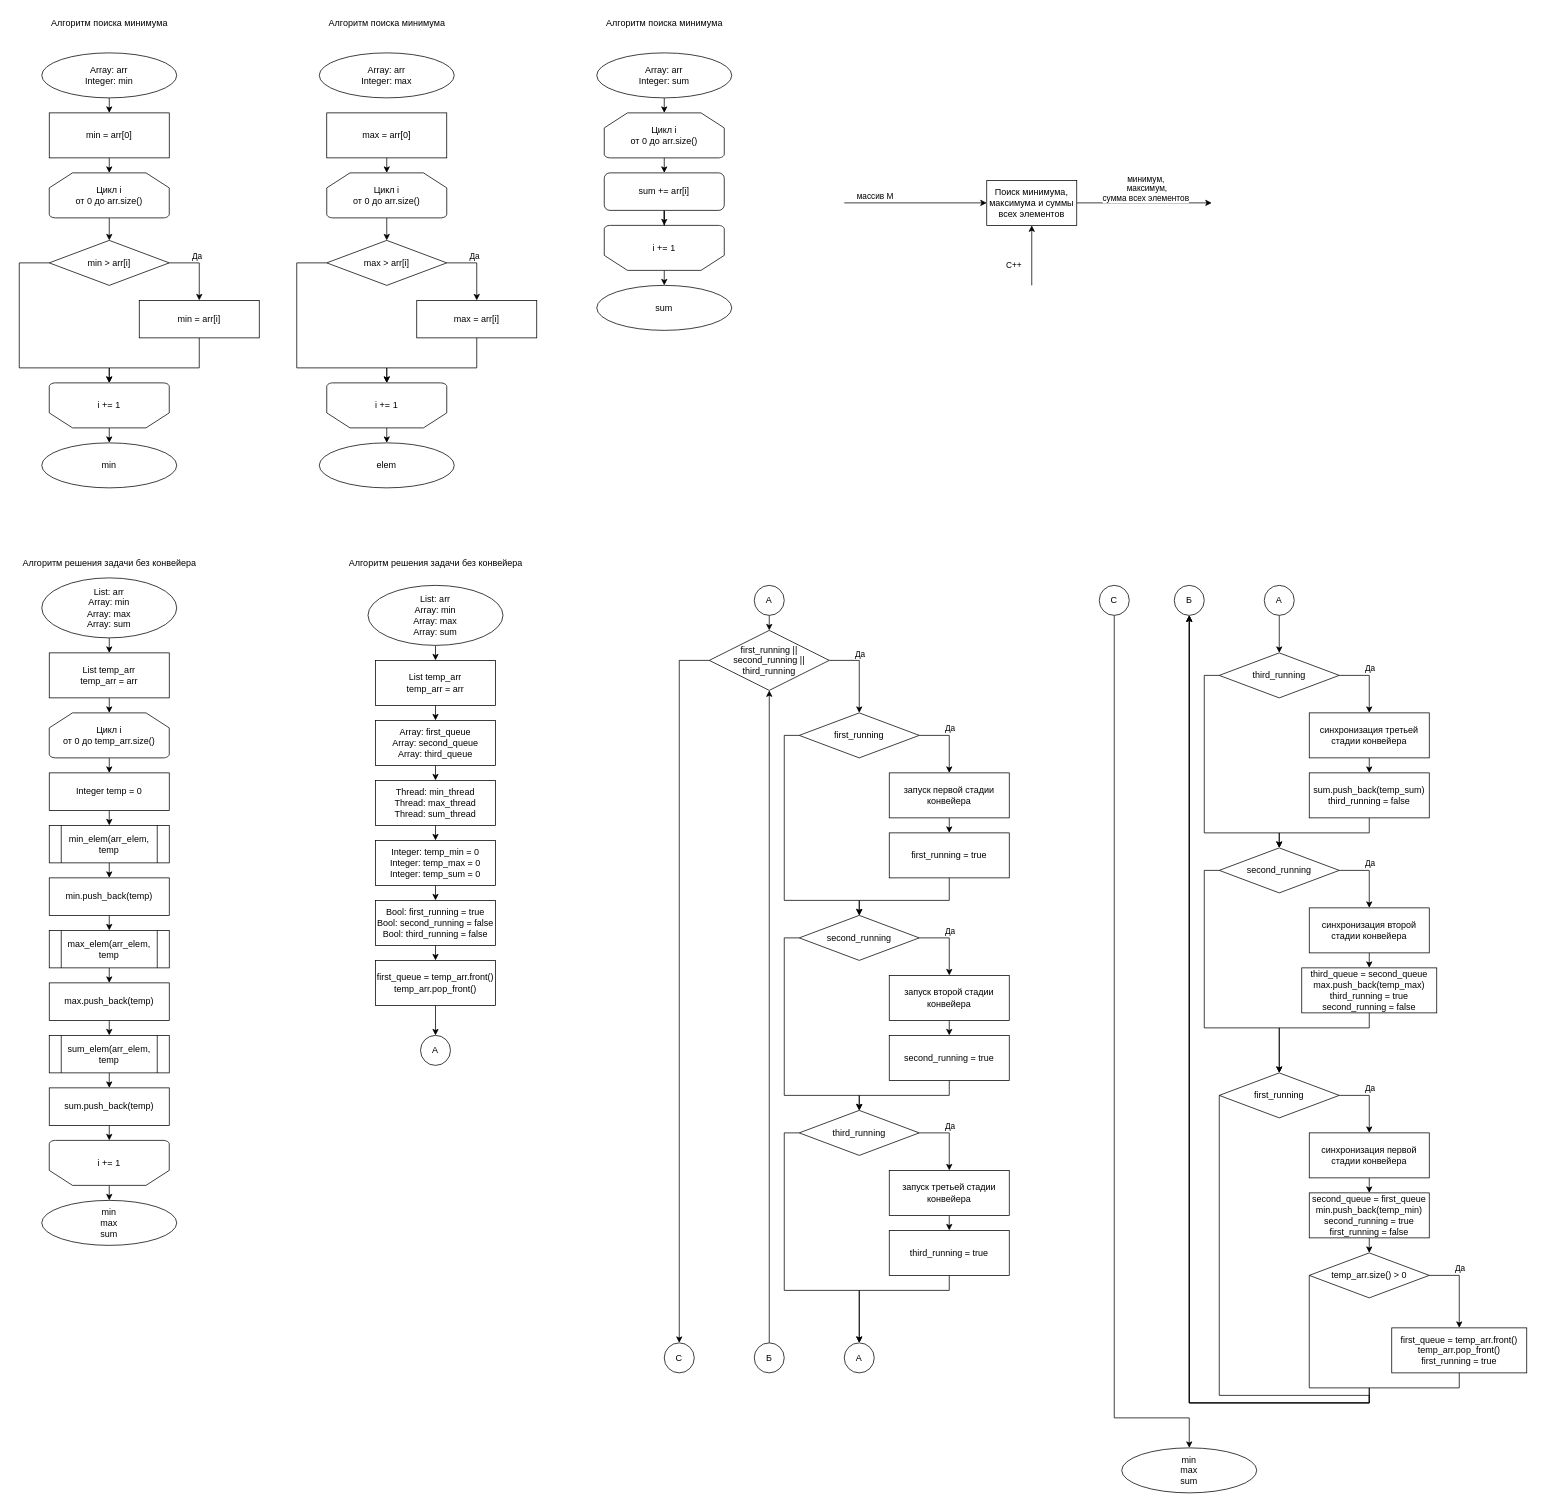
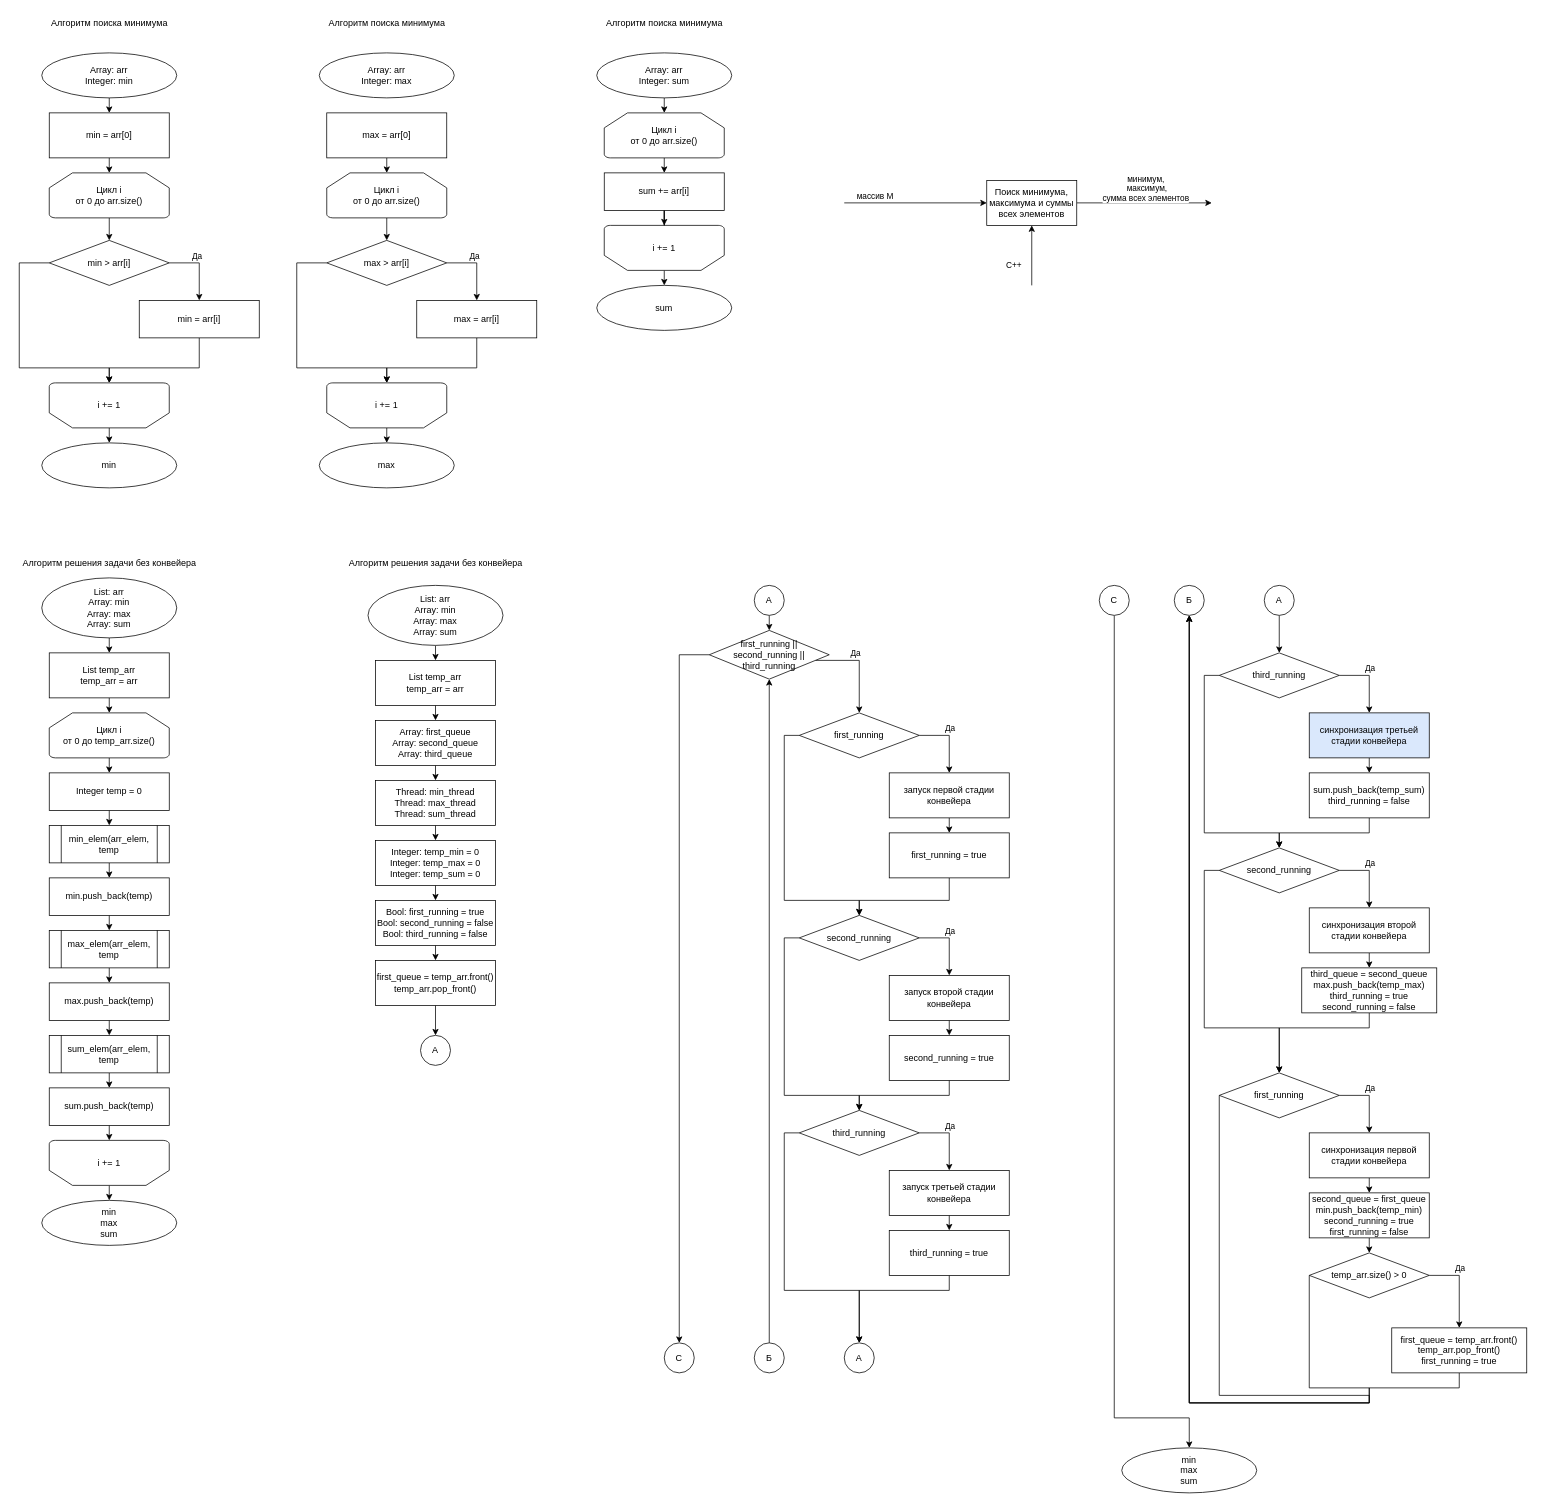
(664, 192) -> (664, 192)
(387, 465) -> (387, 465)
(769, 660) -> (769, 655)
(1369, 735) -> (1369, 735)
